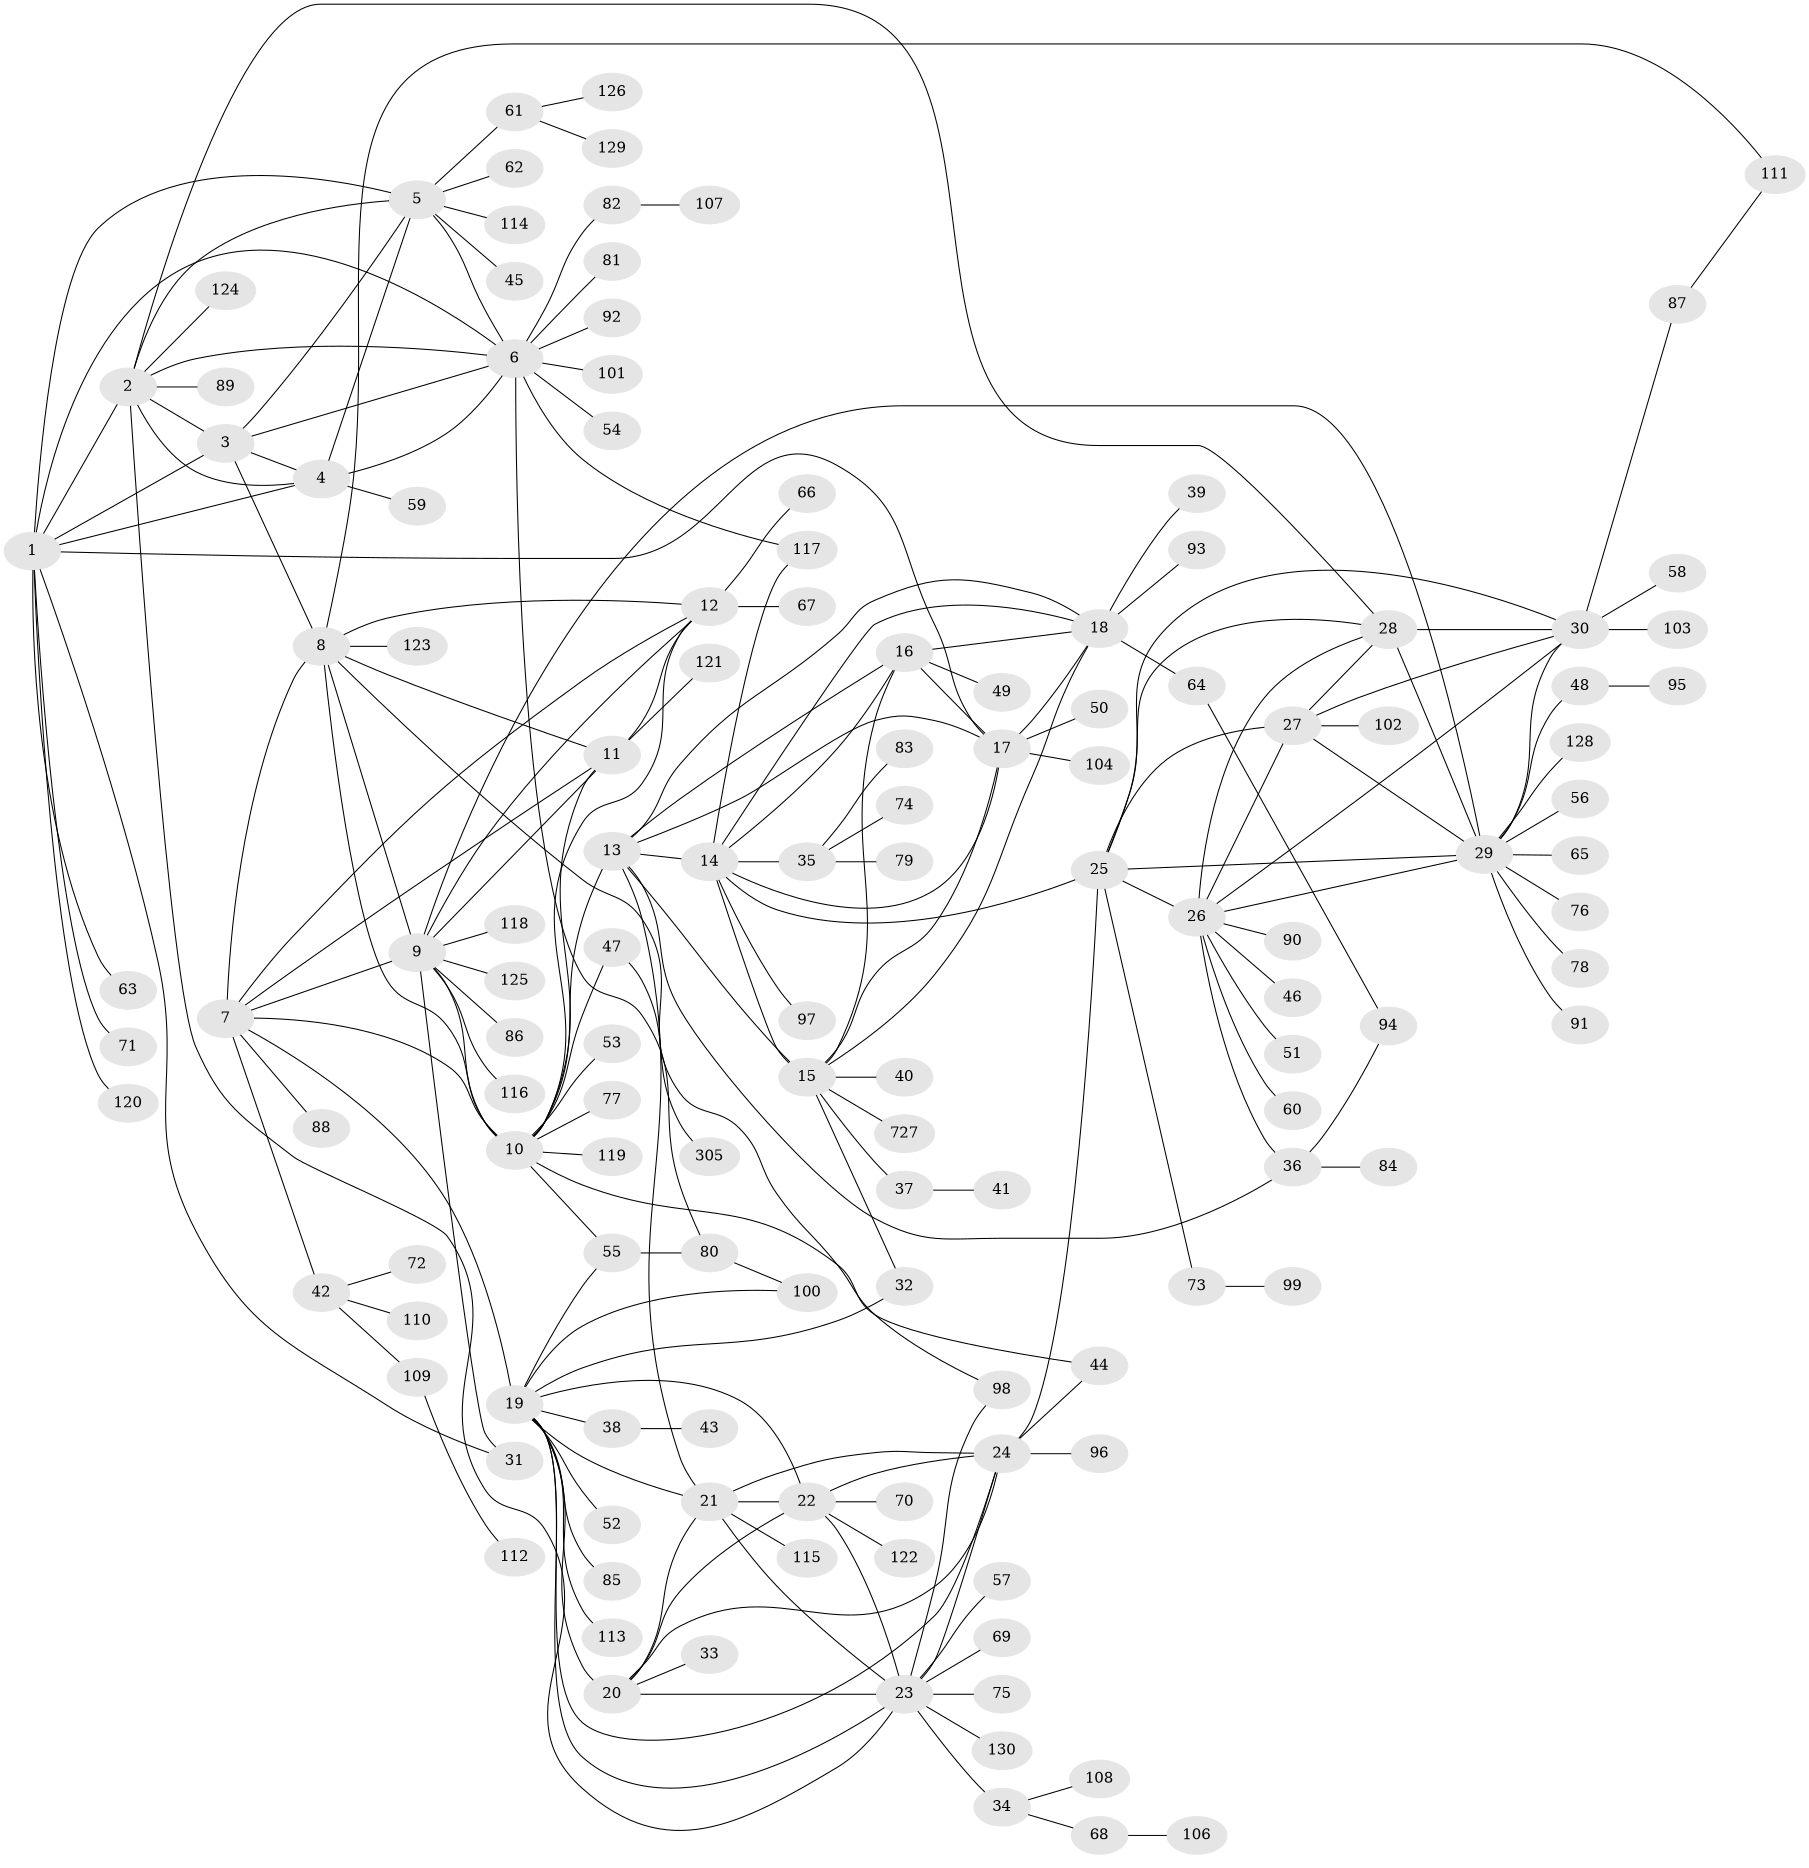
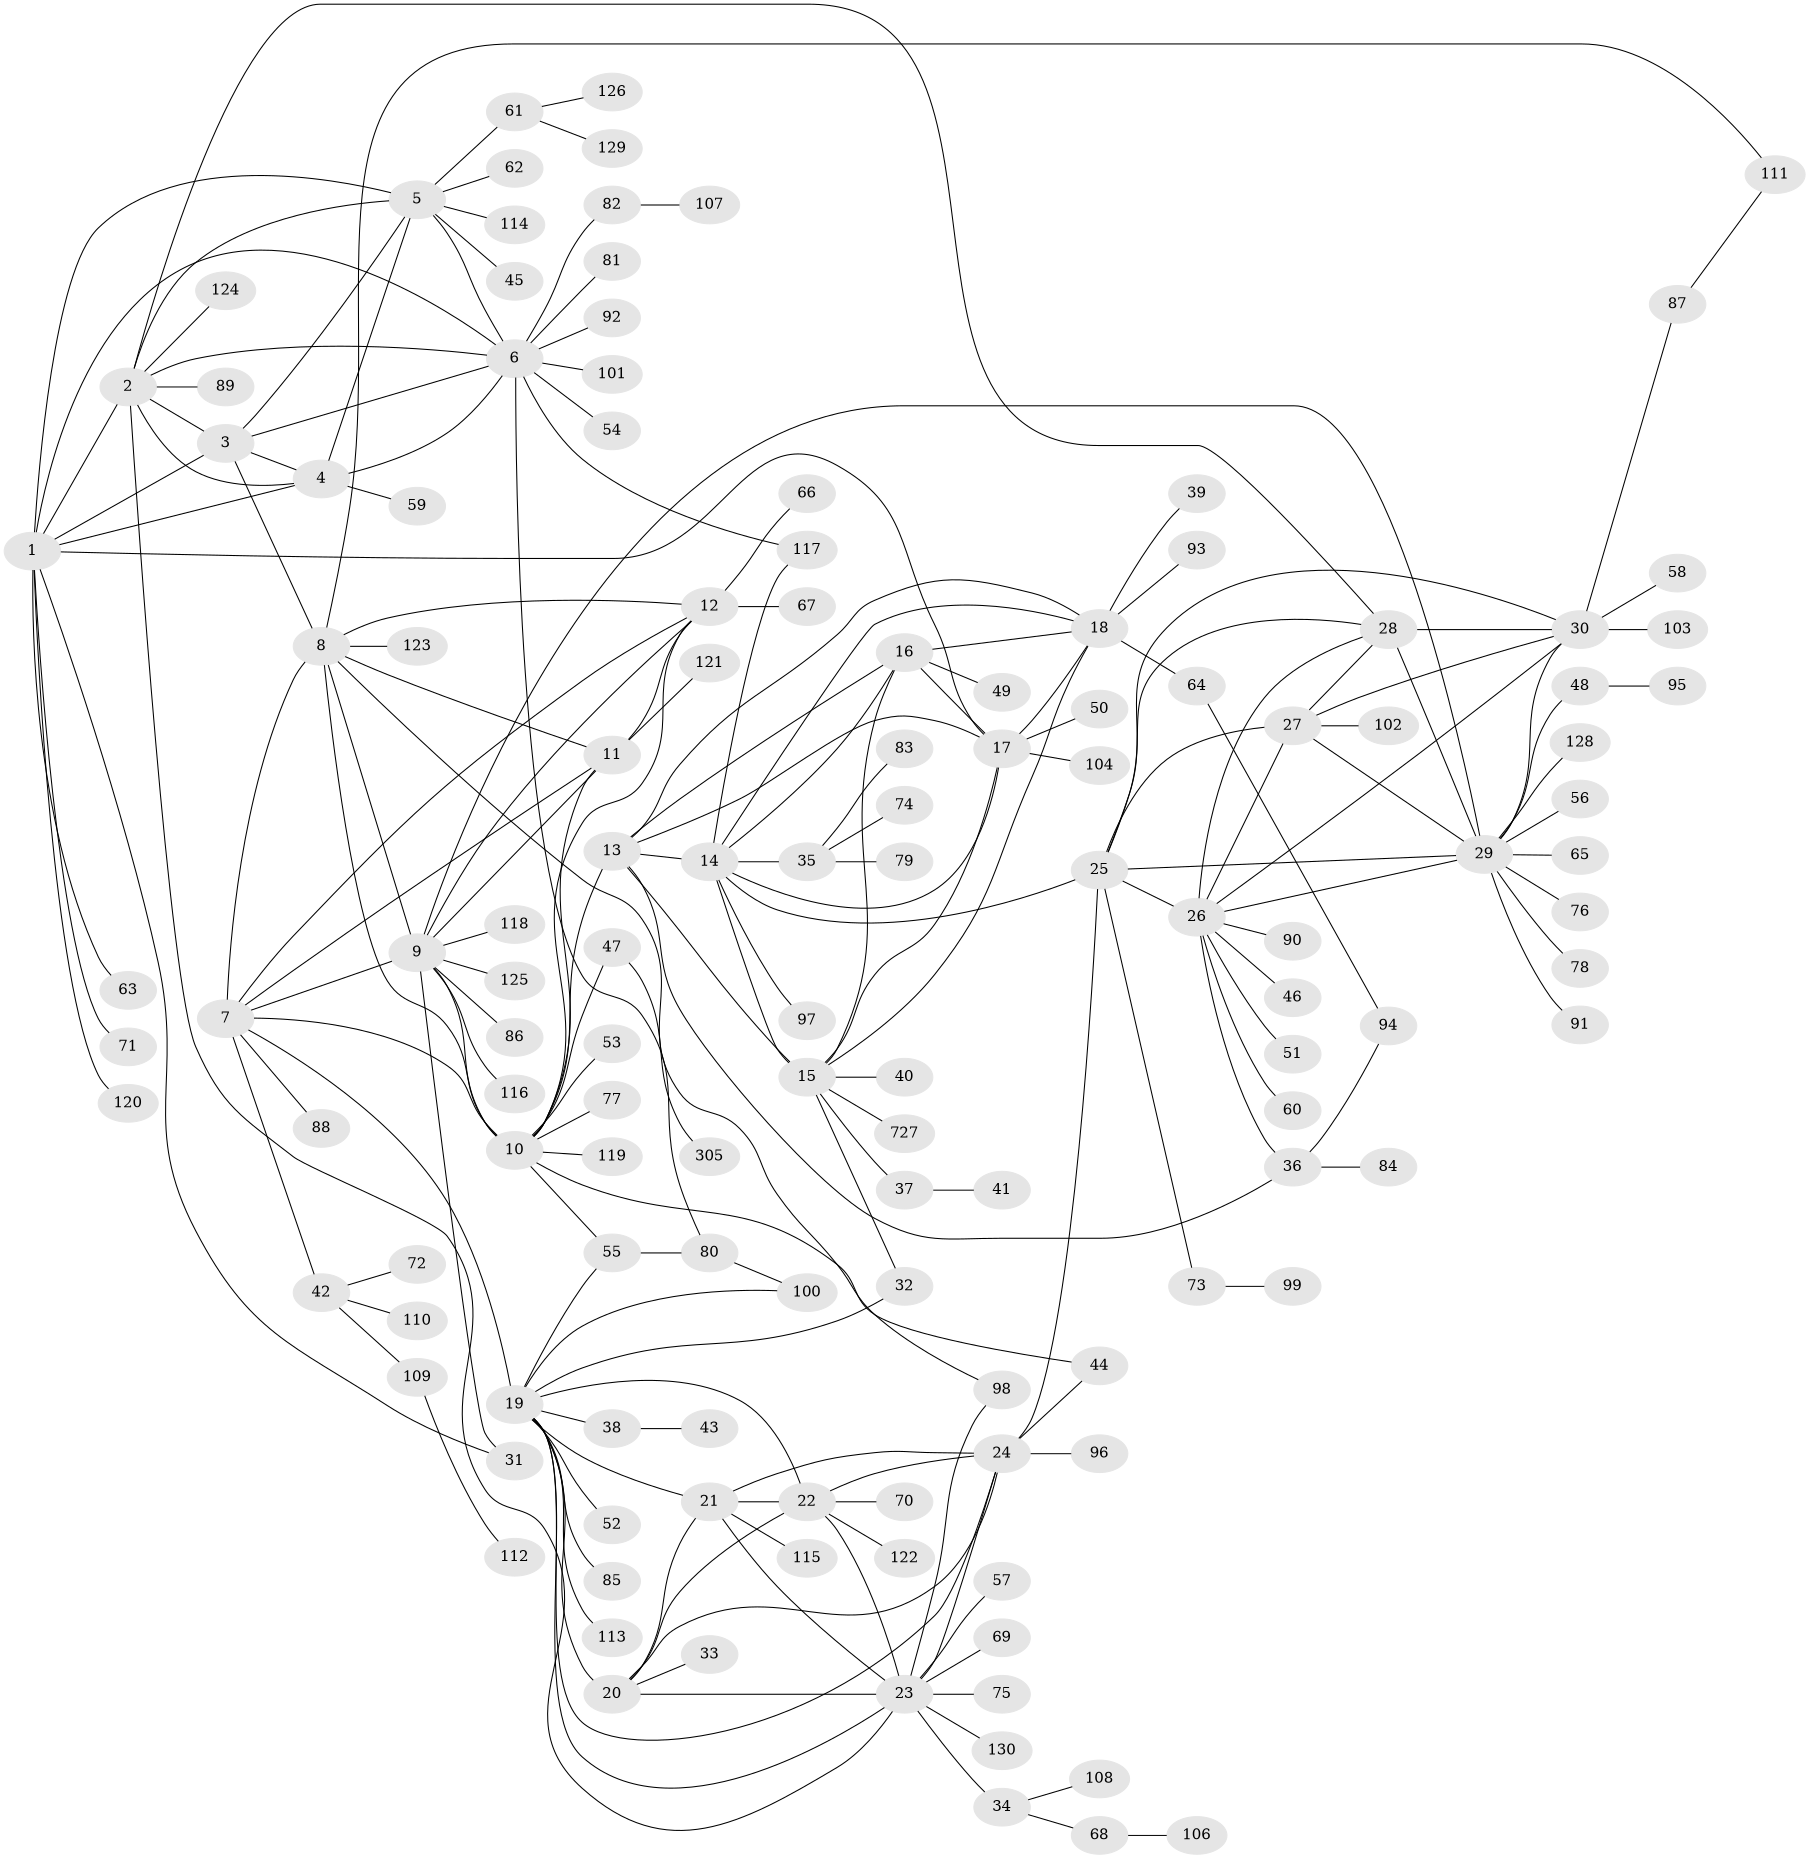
(655, 1178) -> none
